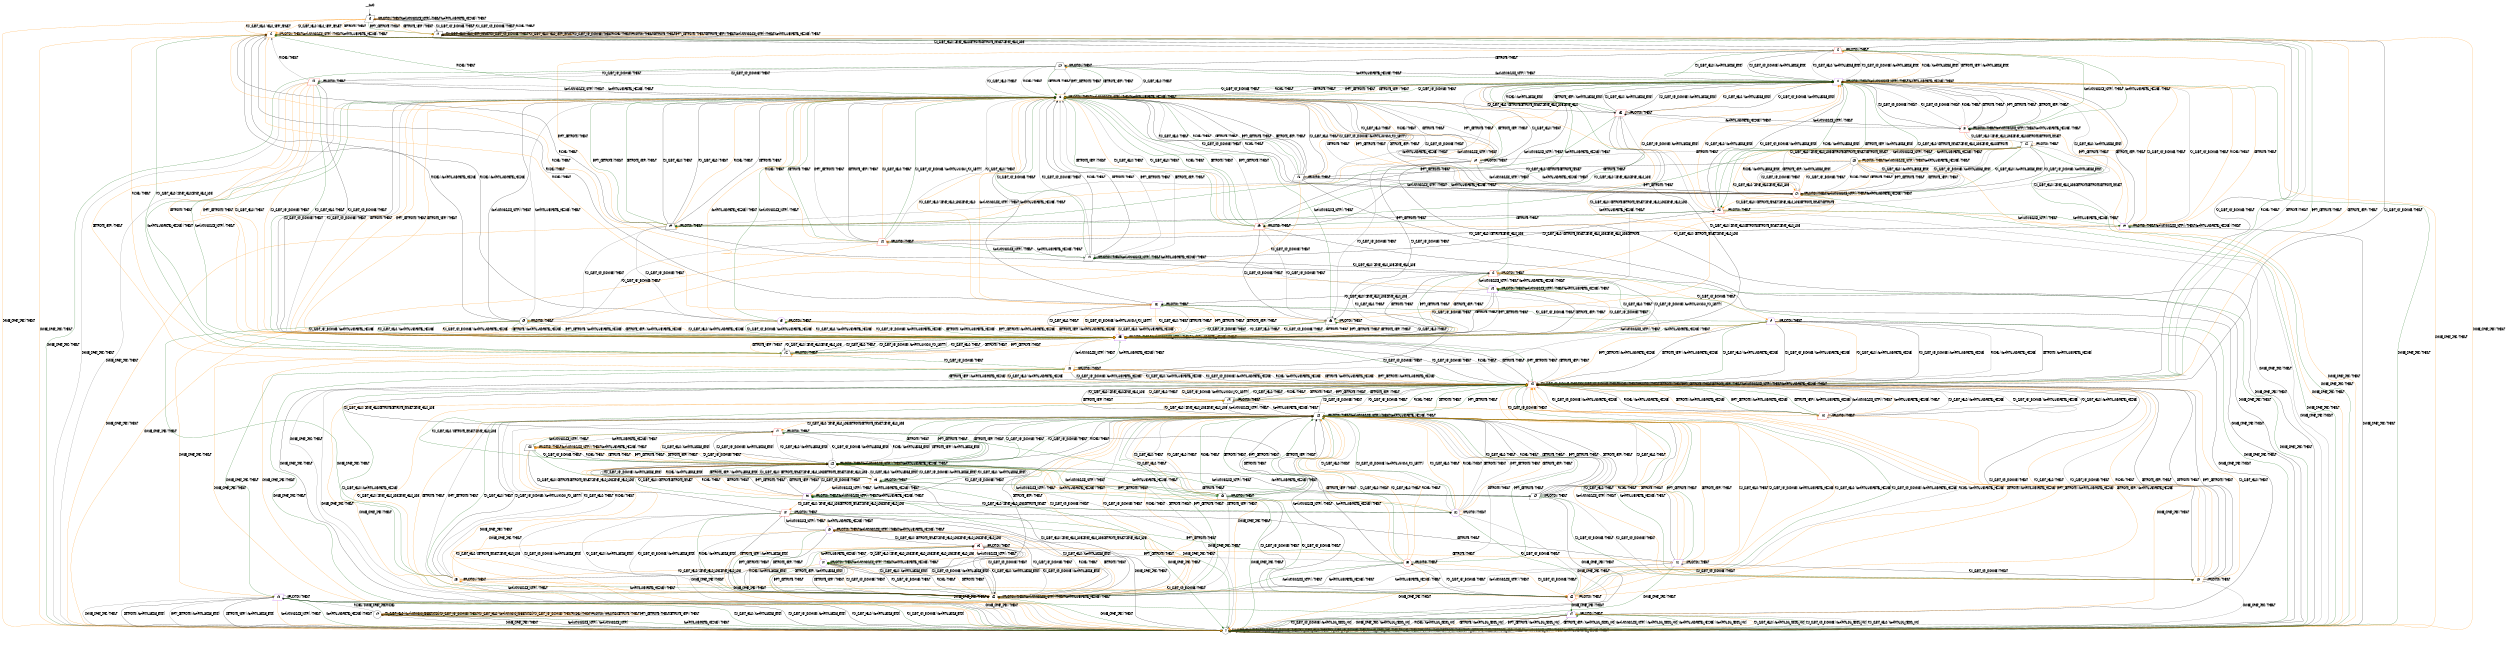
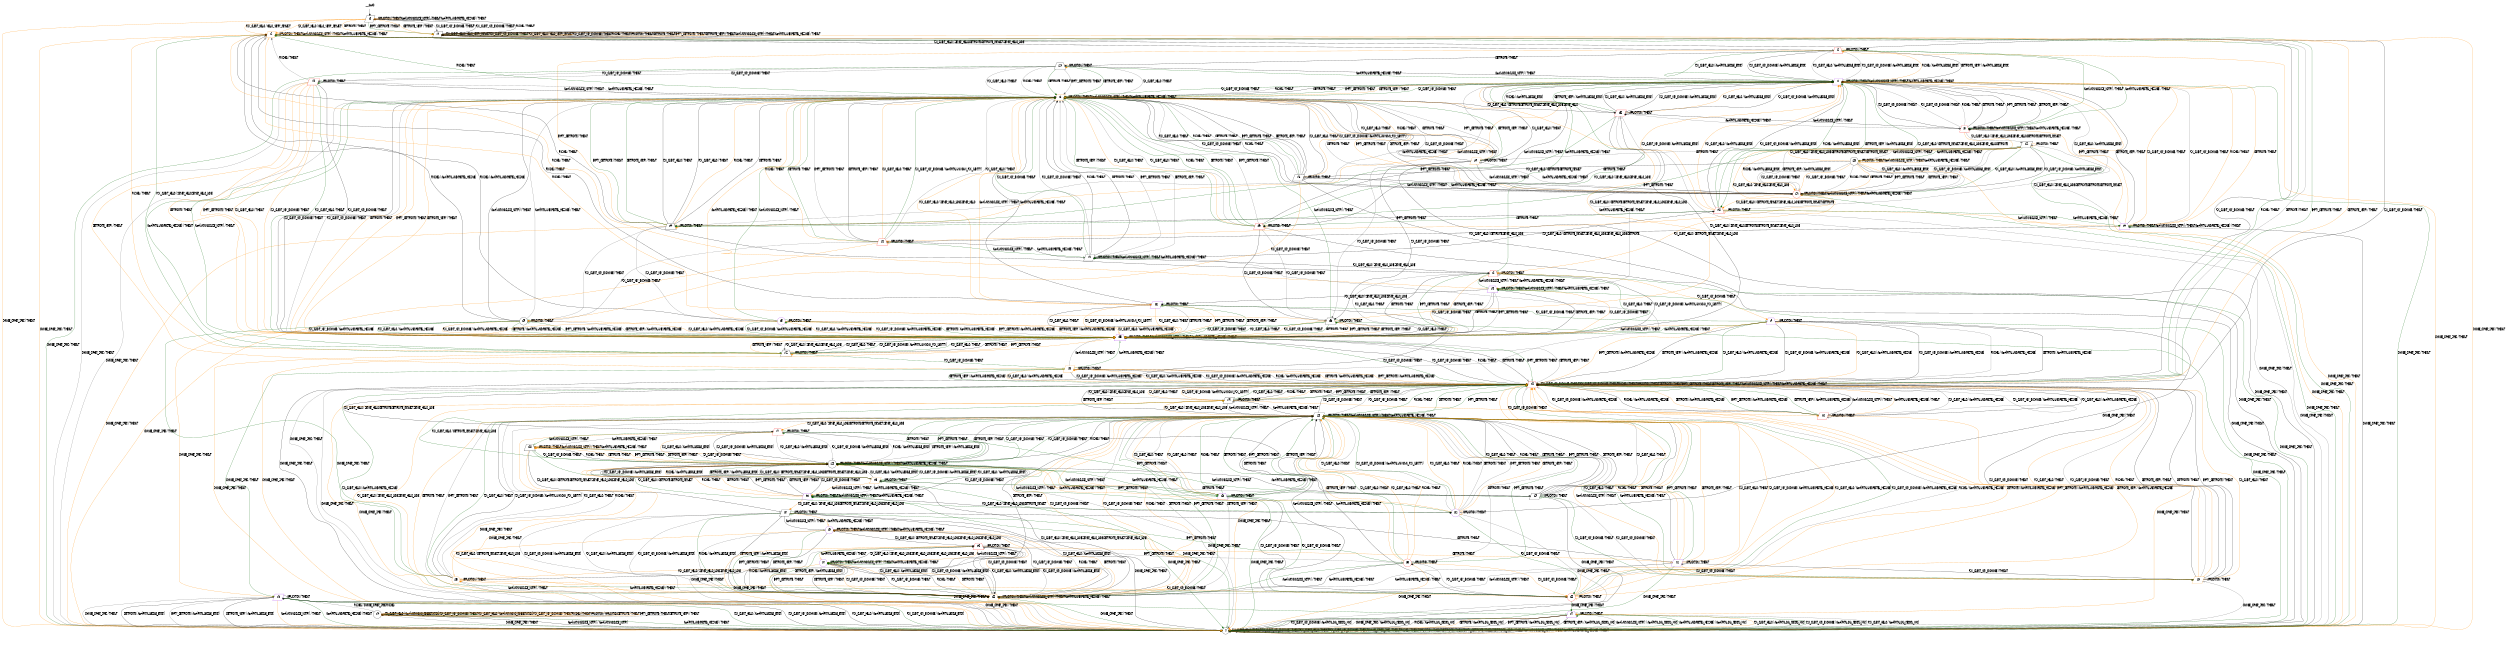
(1152, 464) -> (1152, 464)
(1222, 496) -> (1222, 496)
(785, 513) -> (785, 513)
(311, 521) -> (2280, 562)
(1519, 555) -> (1519, 555)
(2252, 557) -> (2047, 424)
